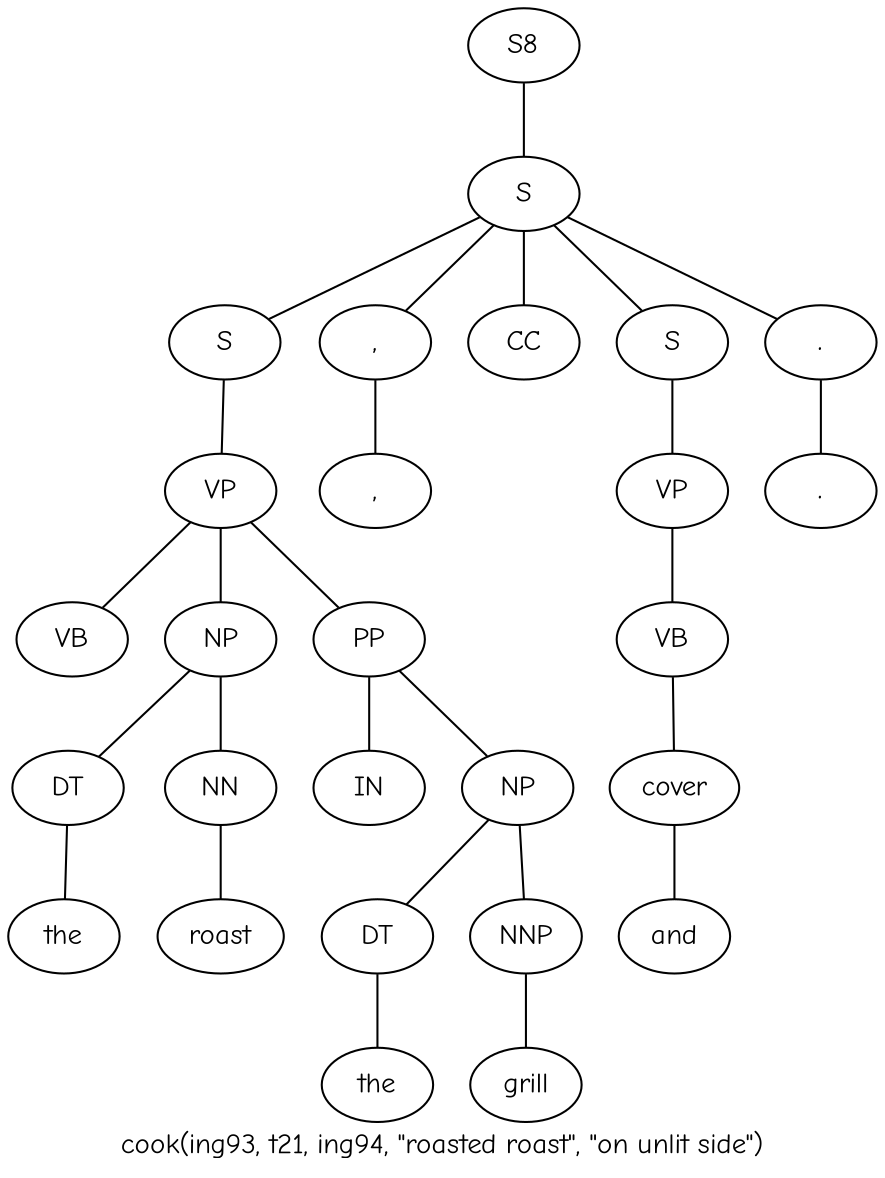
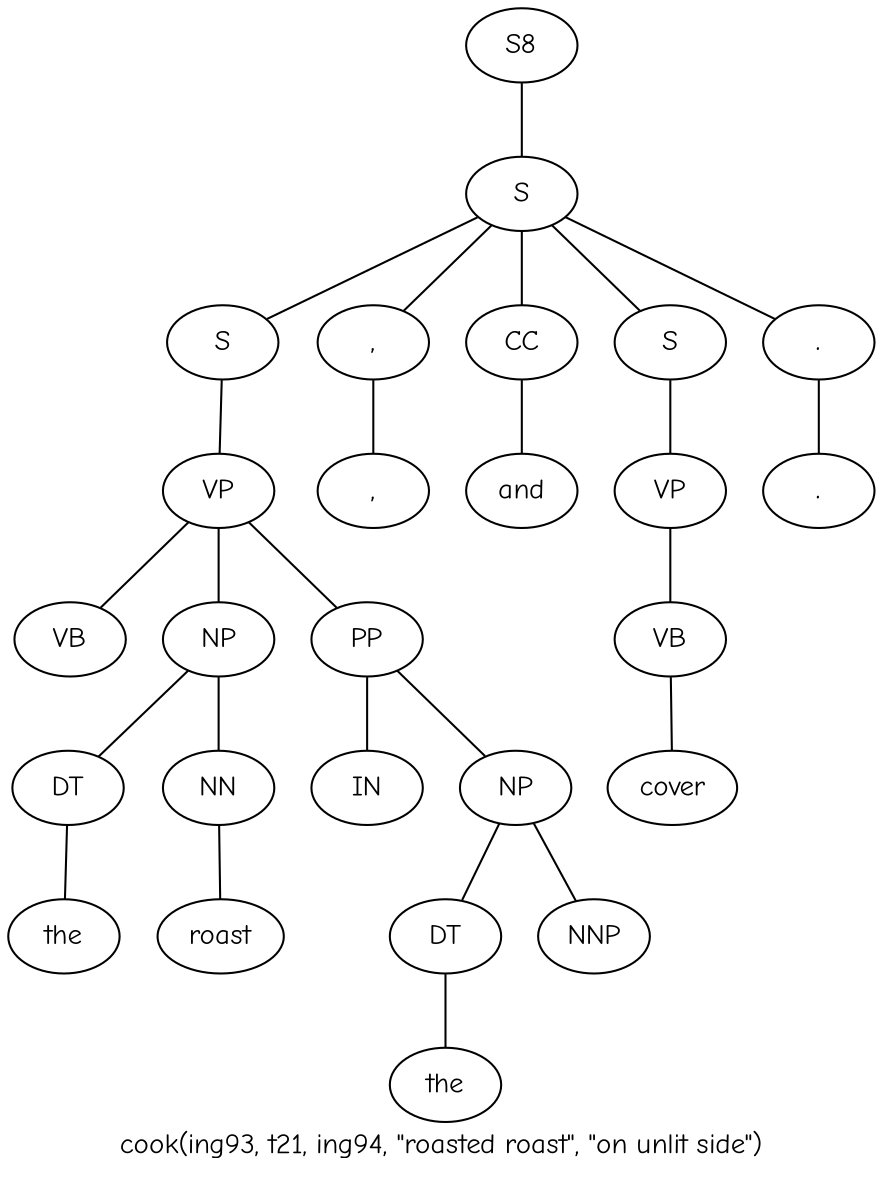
(674, 862) -> (522, 417)
(526, 1085) -> none
